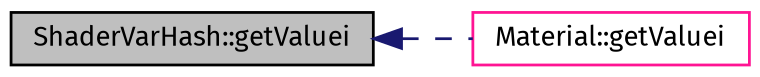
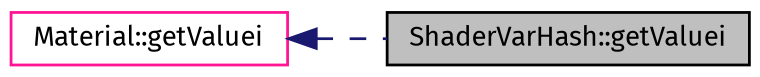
(437, 39) -> (352, 39)
